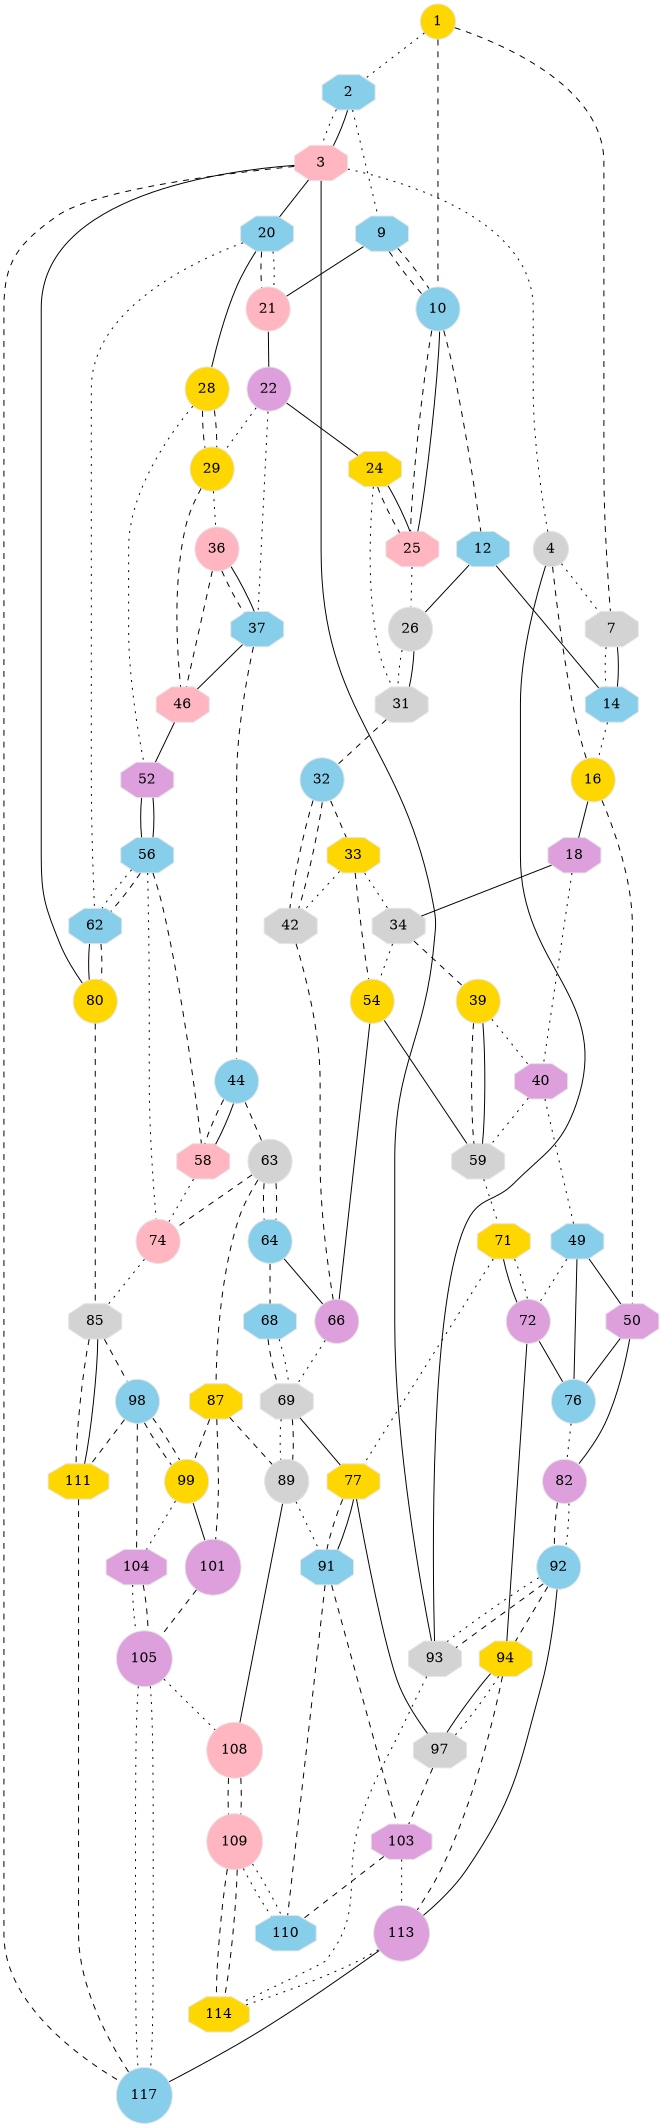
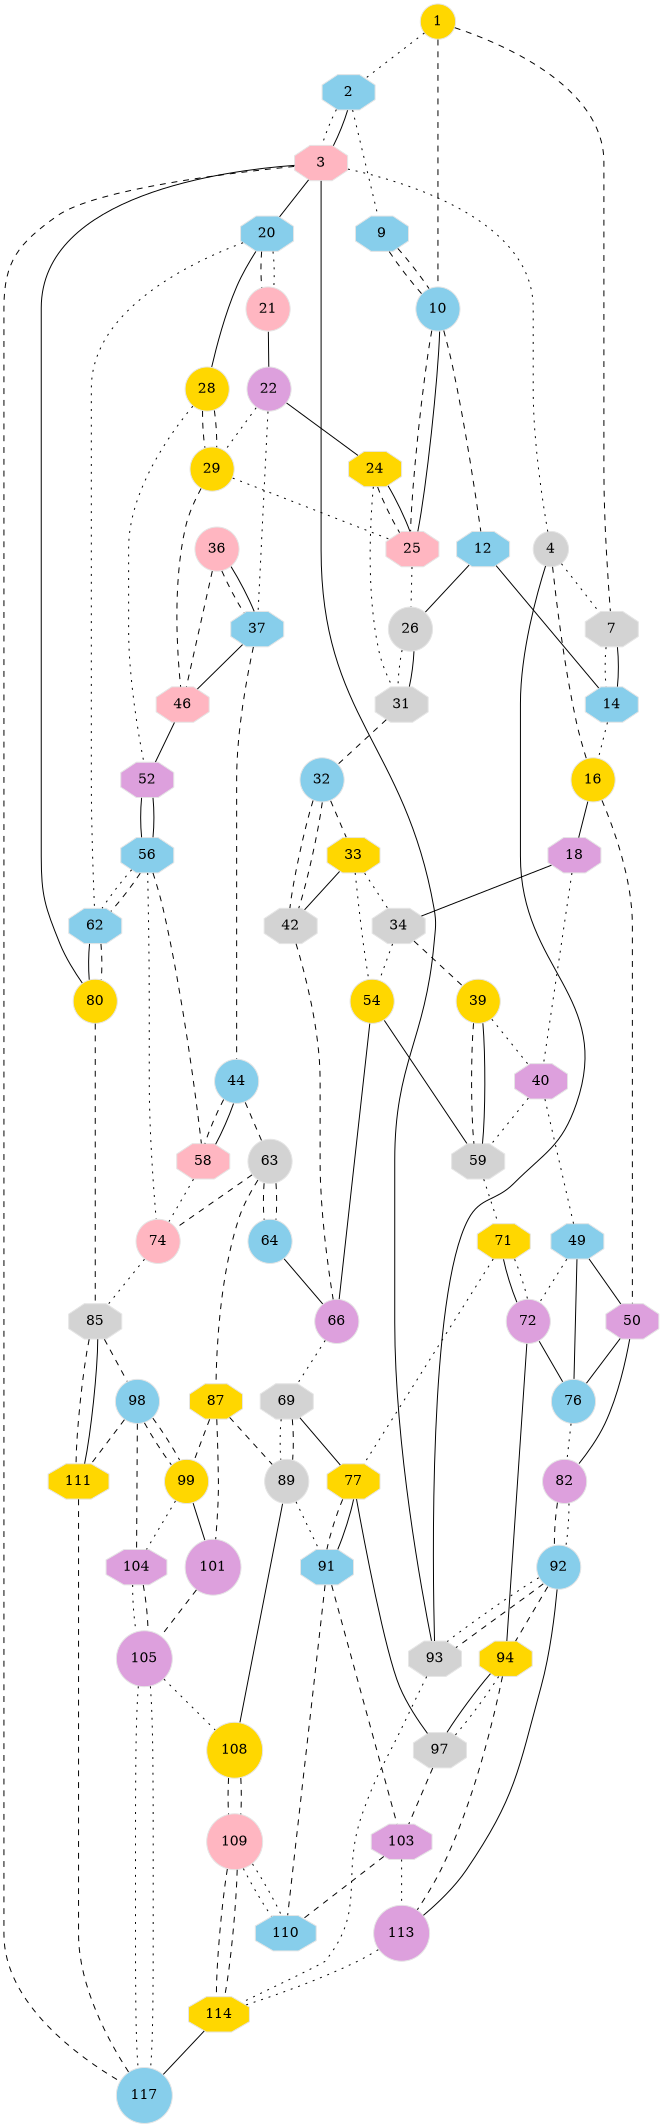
(329, 269) -> none
(215, 509) -> (311, 509)
(322, 891) -> (322, 891)
(361, 926) -> (361, 926)
(270, 1321) -> none
(235, 1750) -> (235, 1750)
(277, 2020) -> (184, 2053)
